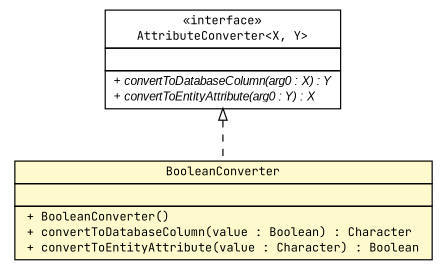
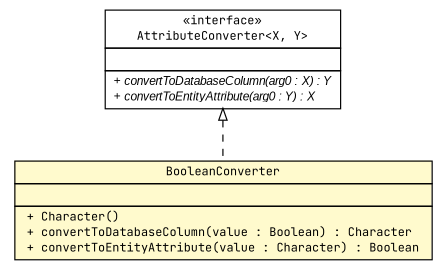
(99, 217) -> (74, 217)
